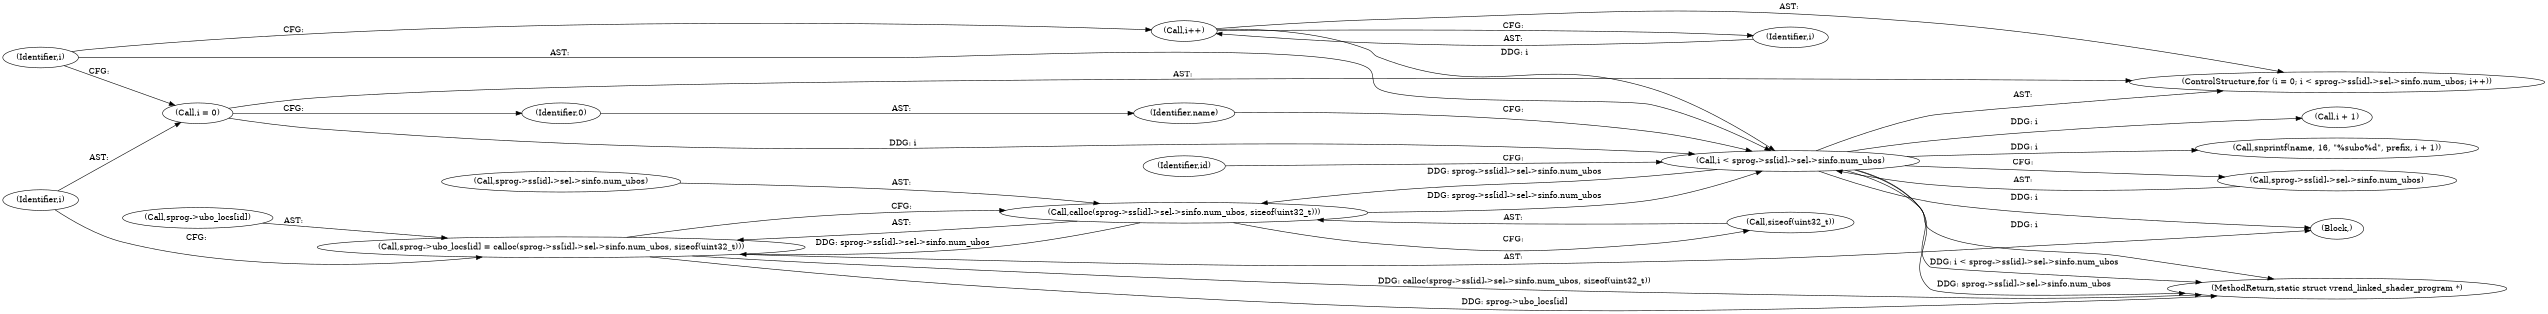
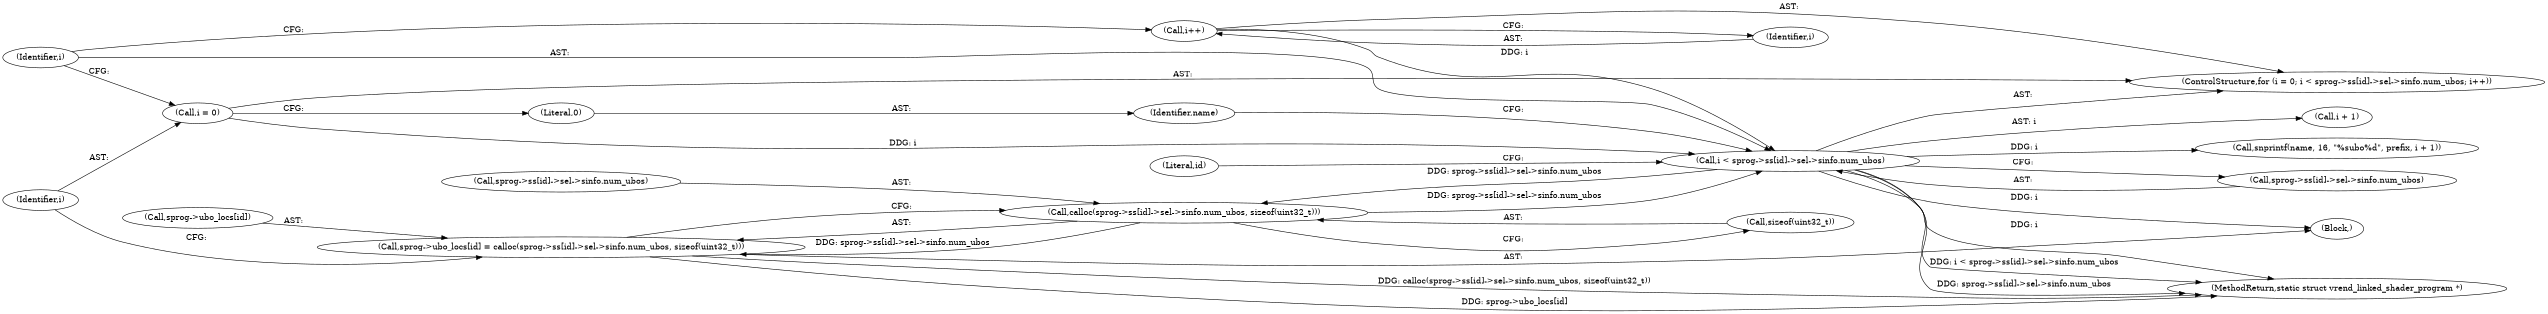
(561, 113) -> (561, 113)
(2024, 122) -> (2024, 122)
(1184, 166) -> (1184, 166)
